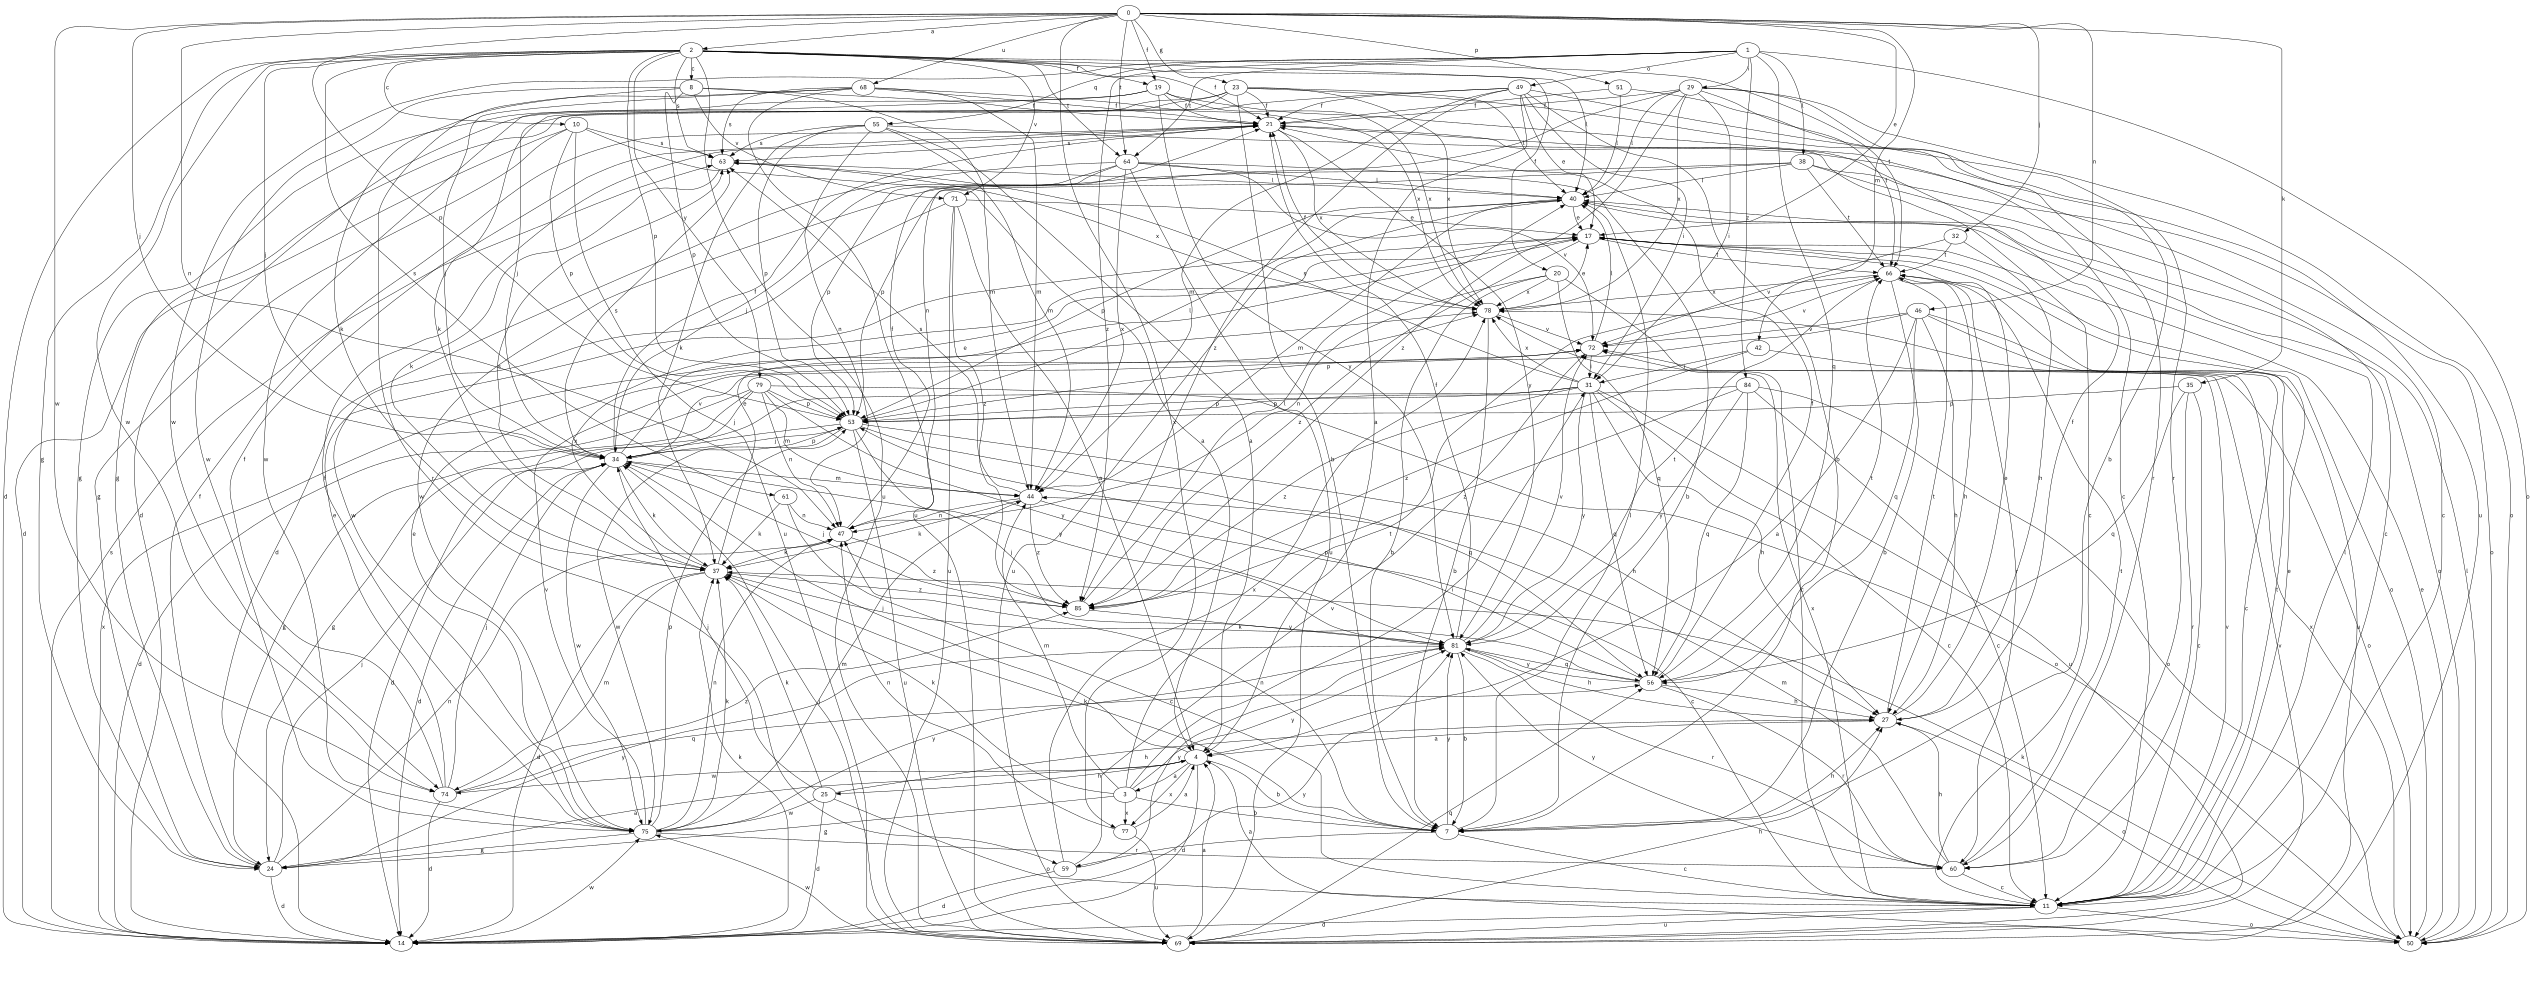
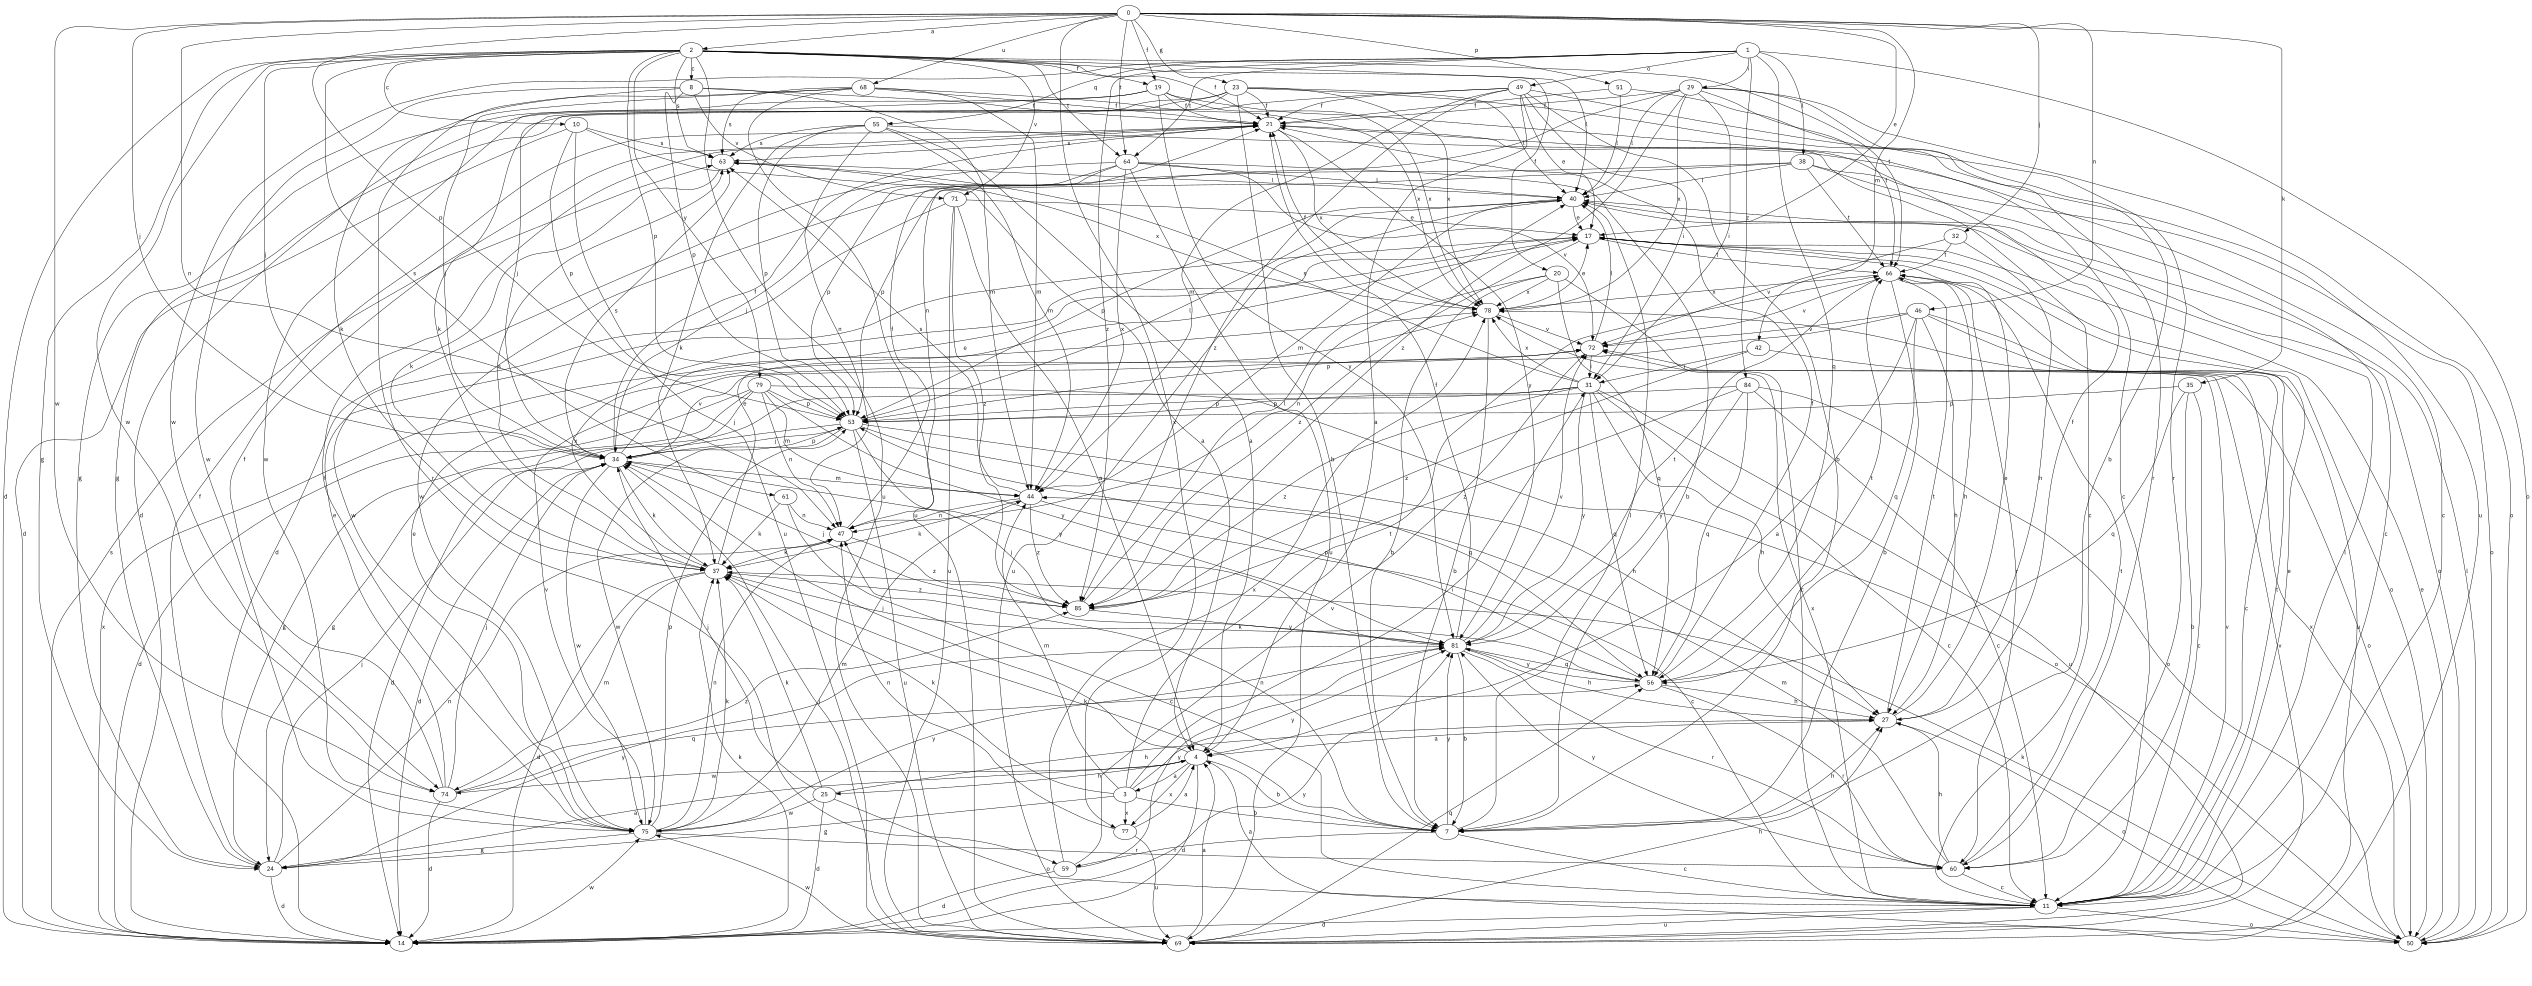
(158, 408) -> none
(2193, 627) -> (2193, 627)
